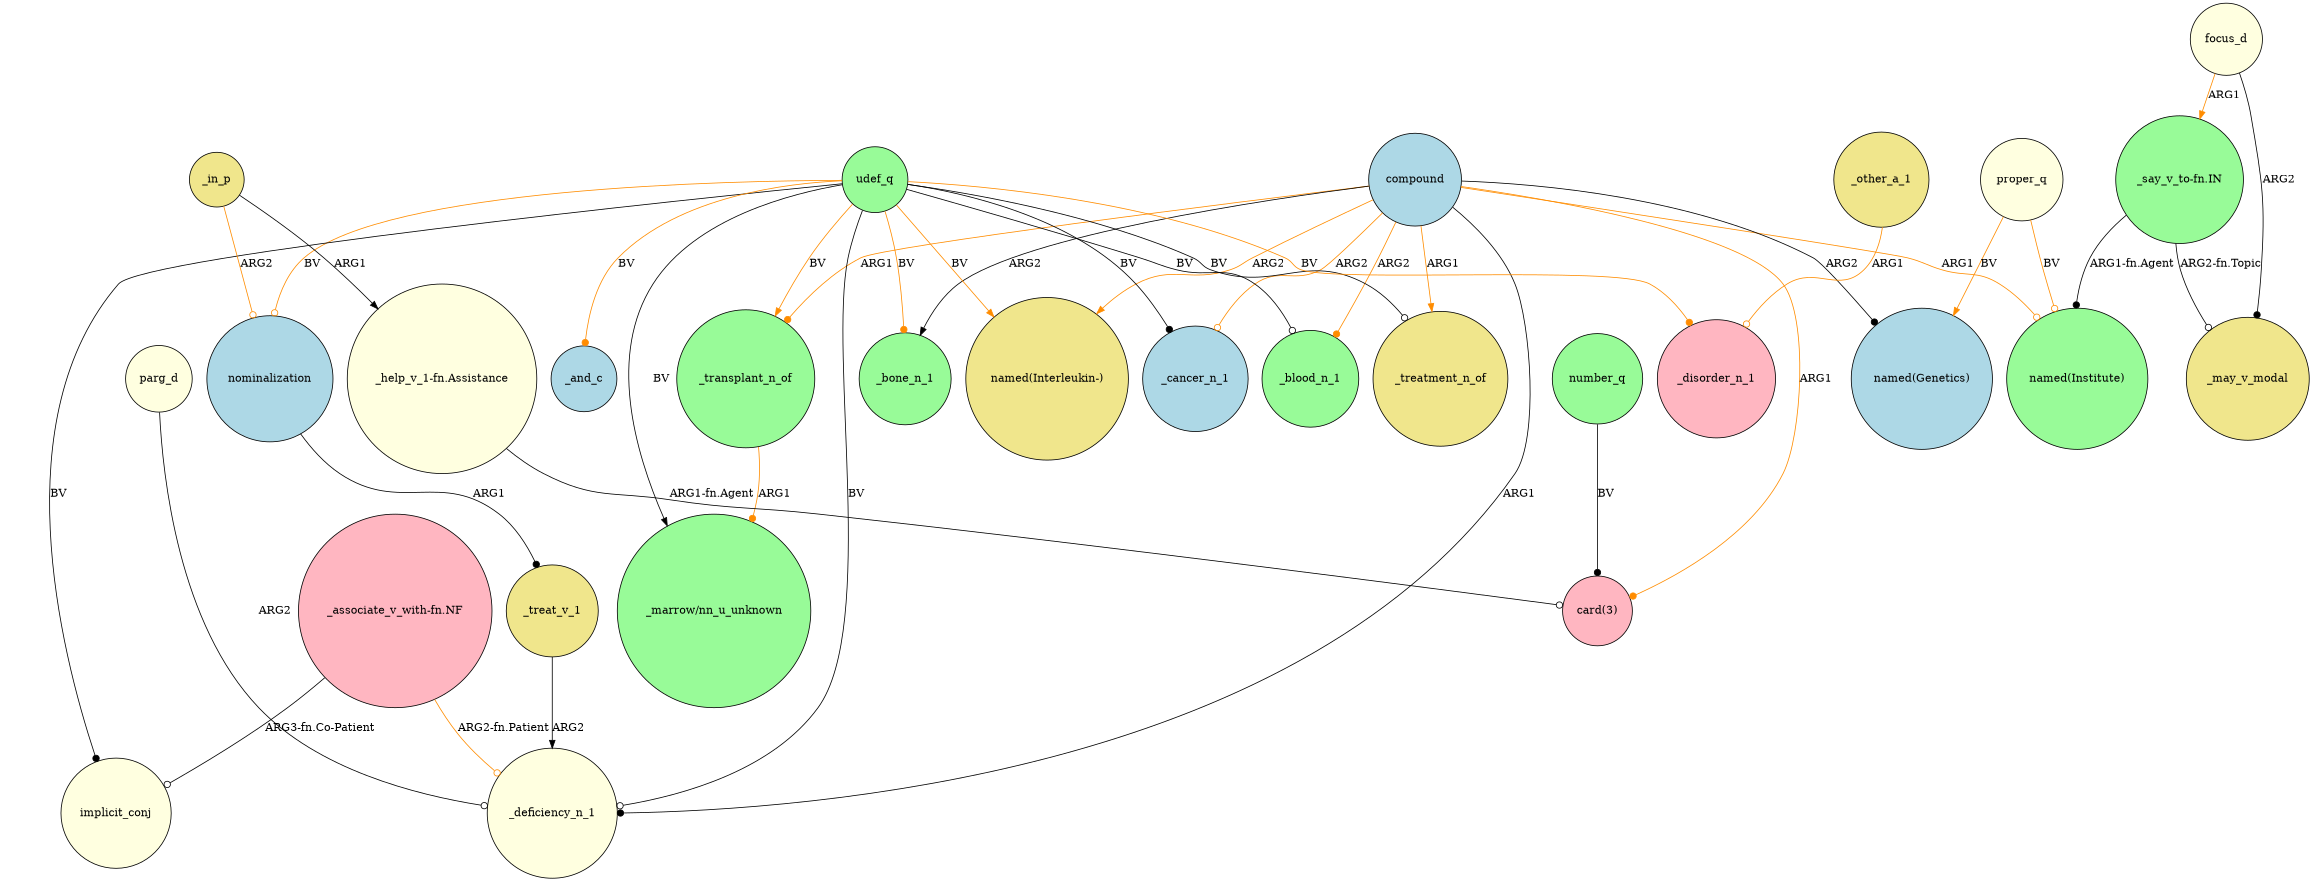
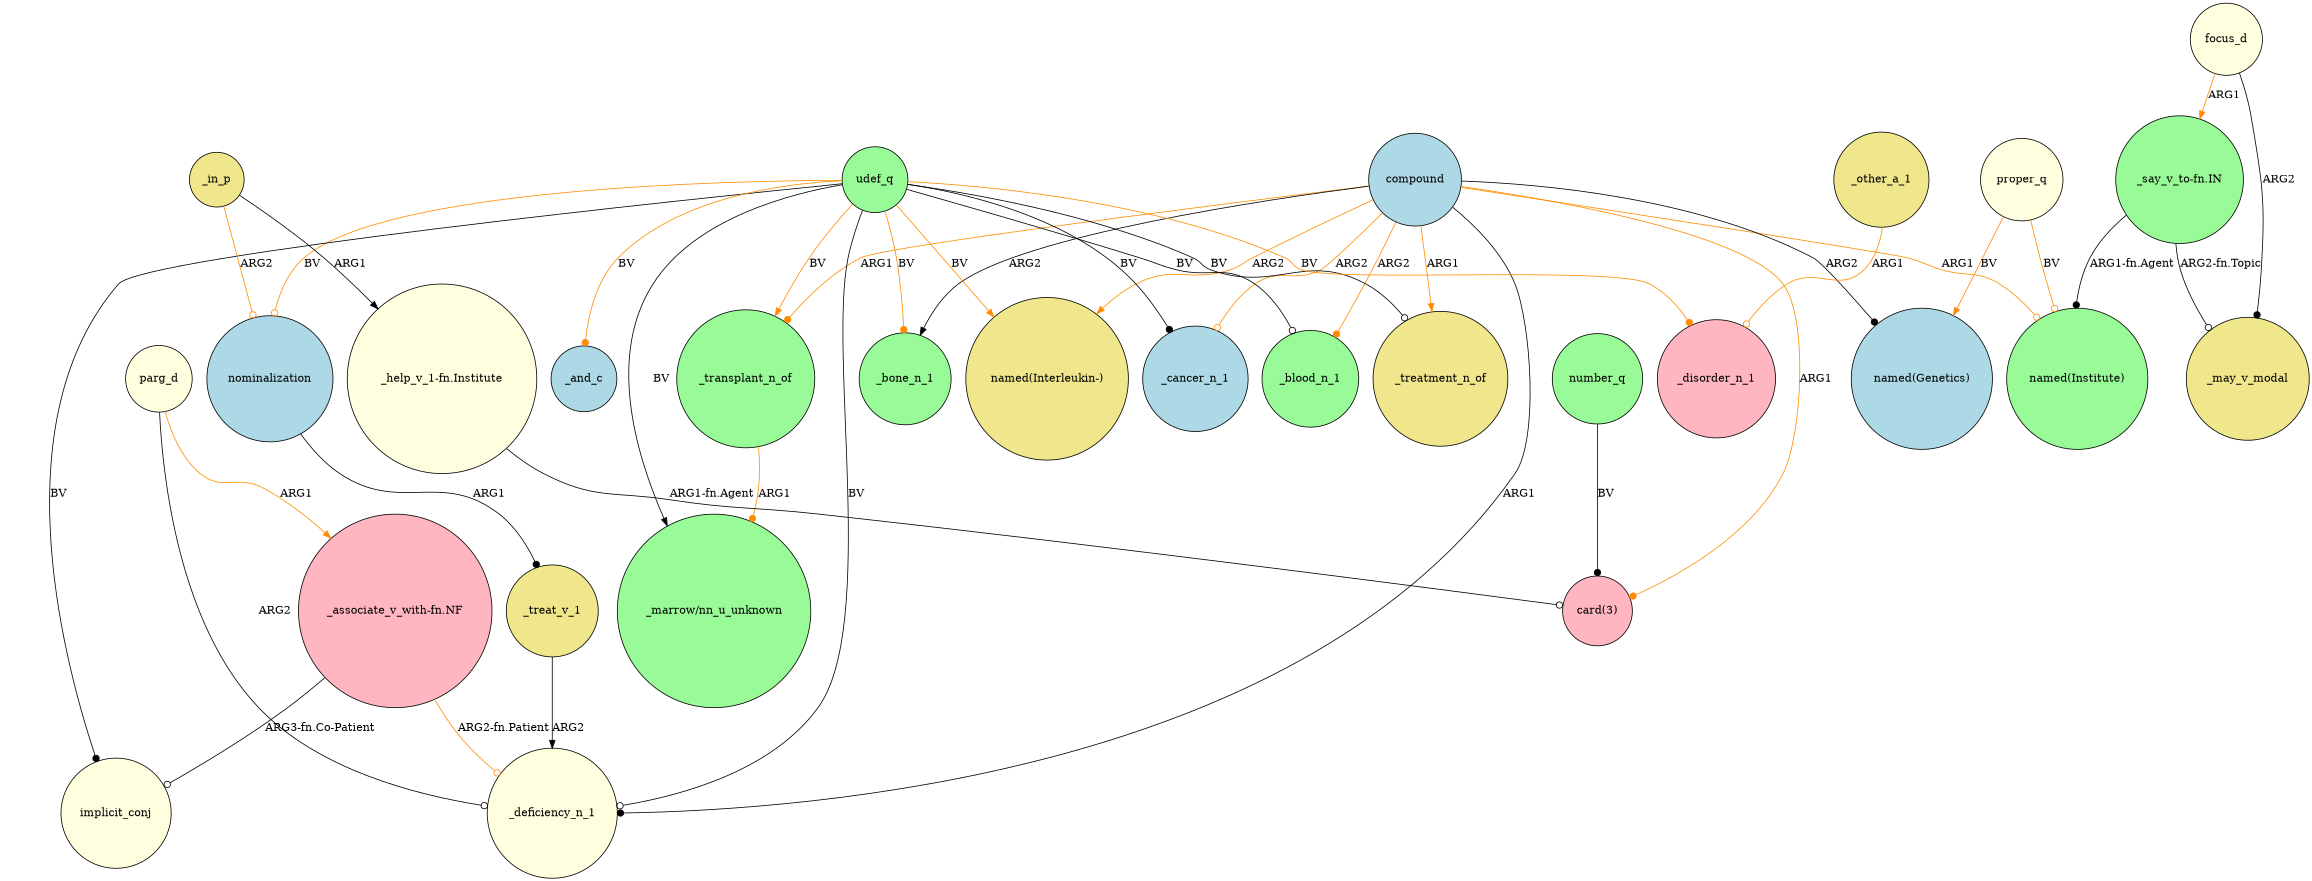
(442, 379) -> (442, 379)
none -> (233, 482)
